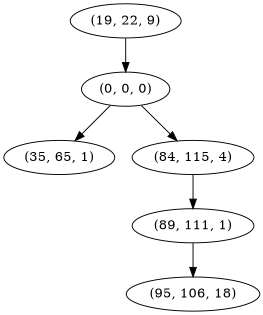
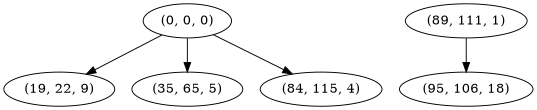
(126, 50) -> (128, 52)
(59, 157) -> (187, 89)
(193, 187) -> none
